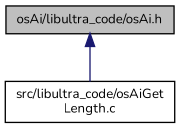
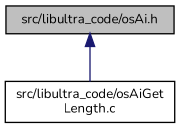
(90, 20) -> (90, 20)
